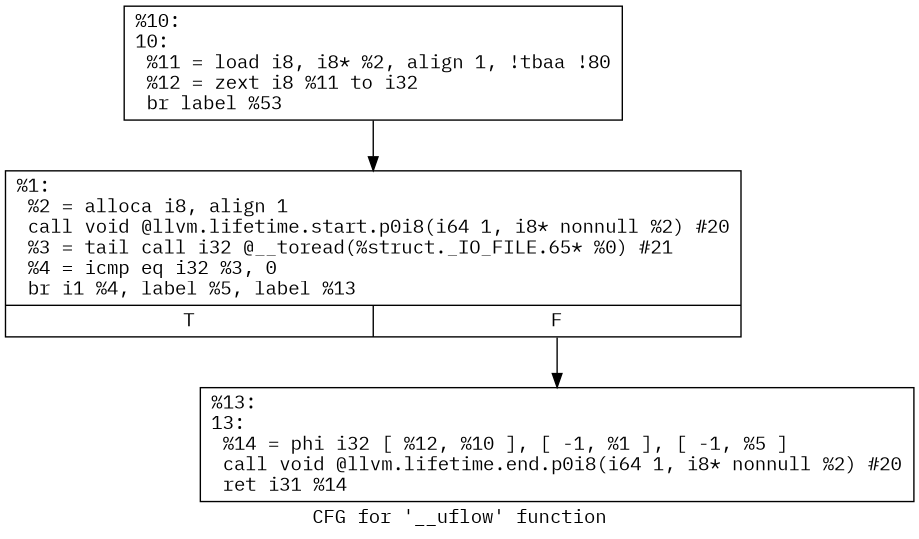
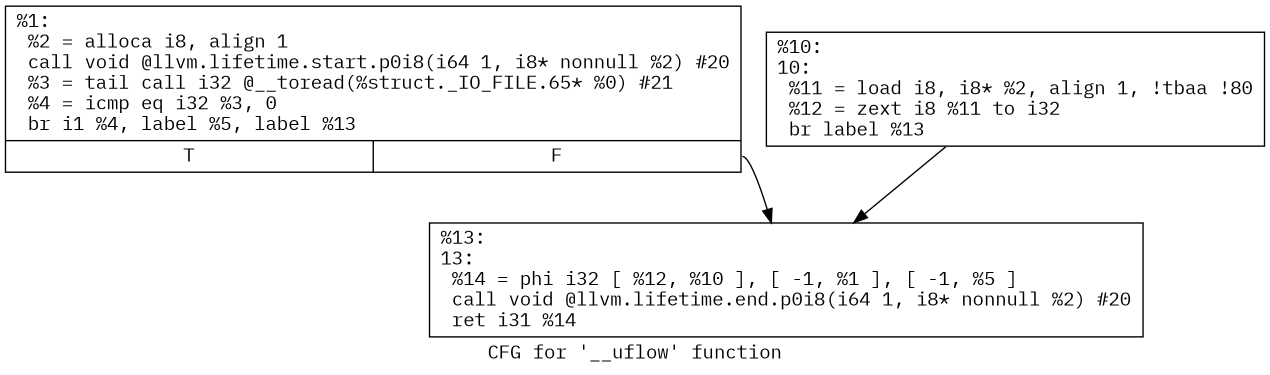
(209, 104) -> (851, 130)
(373, 139) -> (905, 180)
